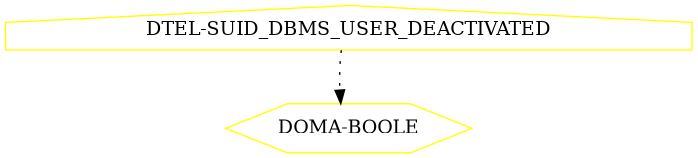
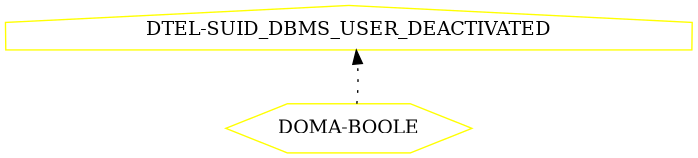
(340, 70) -> (358, 84)
